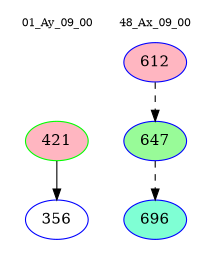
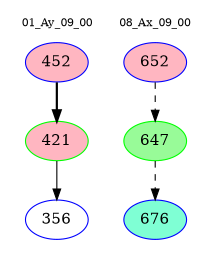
(155, 24) -> (155, 24)
none -> (57, 62)
(155, 62) -> (155, 62)
(155, 141) -> (155, 141)
(155, 220) -> (155, 220)
